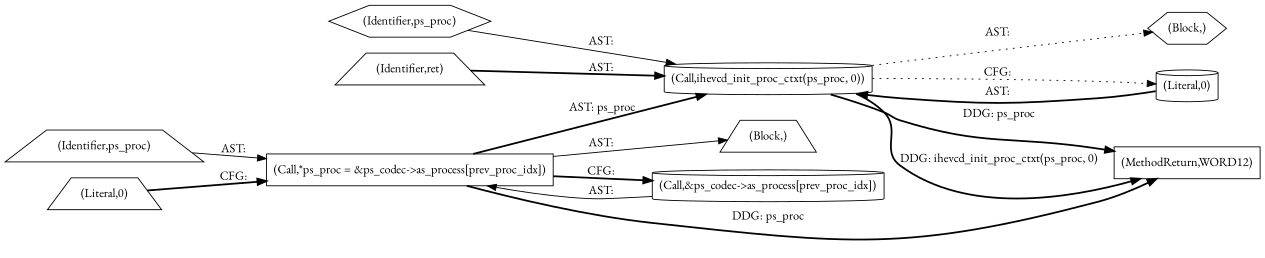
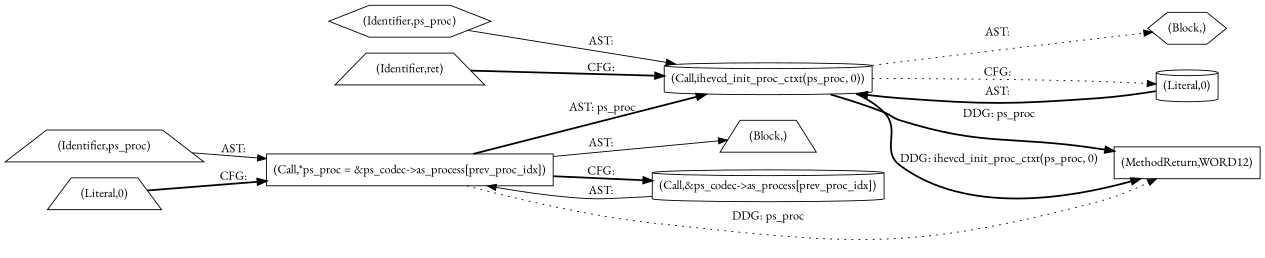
(603, 68) -> (603, 68)
(809, 238) -> (809, 238)
